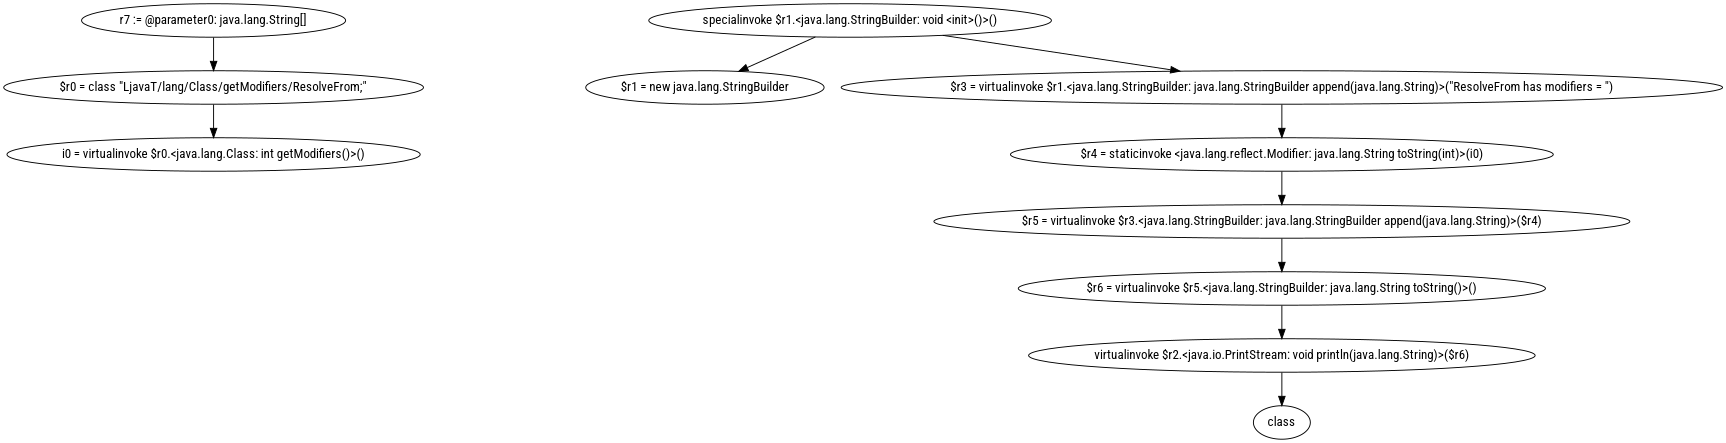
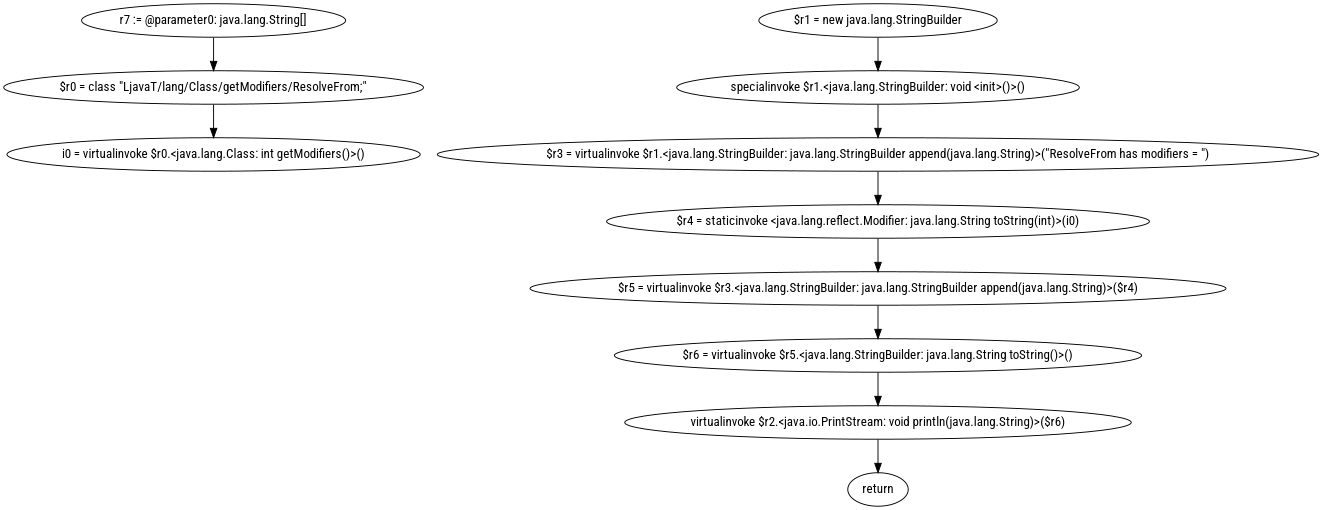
(781, 52) -> (878, 49)
(1282, 422) -> (878, 489)
